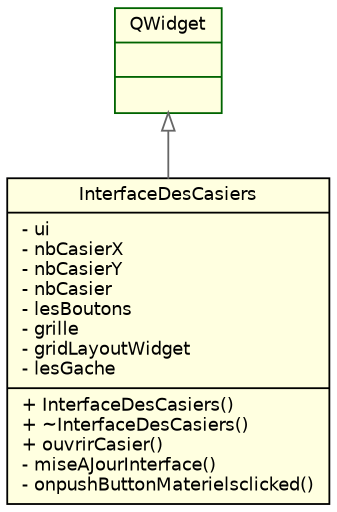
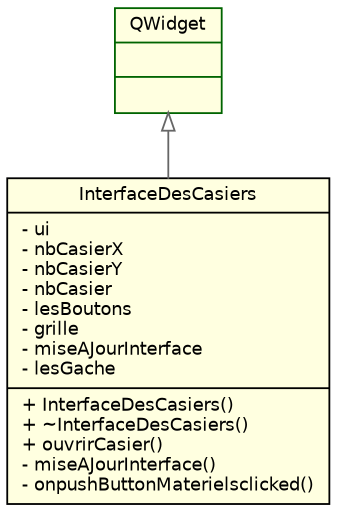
(107, 349) -> (112, 349)
